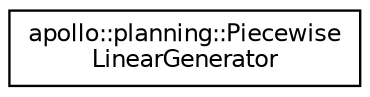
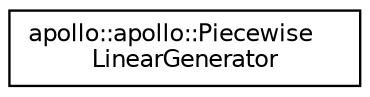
(185, 48) -> (185, 48)
